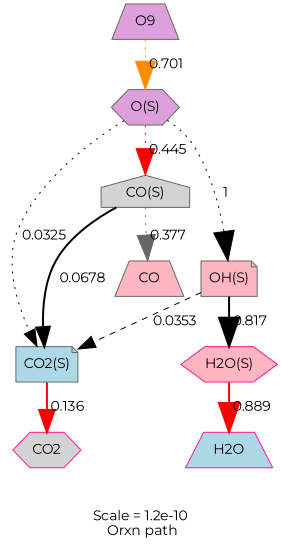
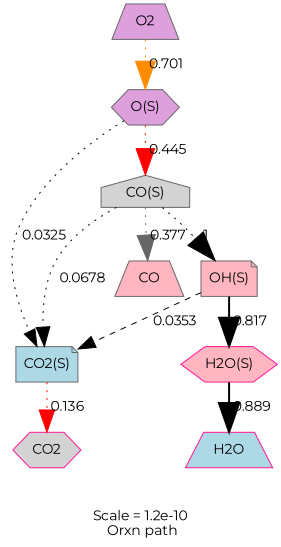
(145, 22) -> (145, 22)
(206, 170) -> (179, 222)
(59, 255) -> (59, 255)
(229, 392) -> (229, 392)
(47, 396) -> (47, 396)
